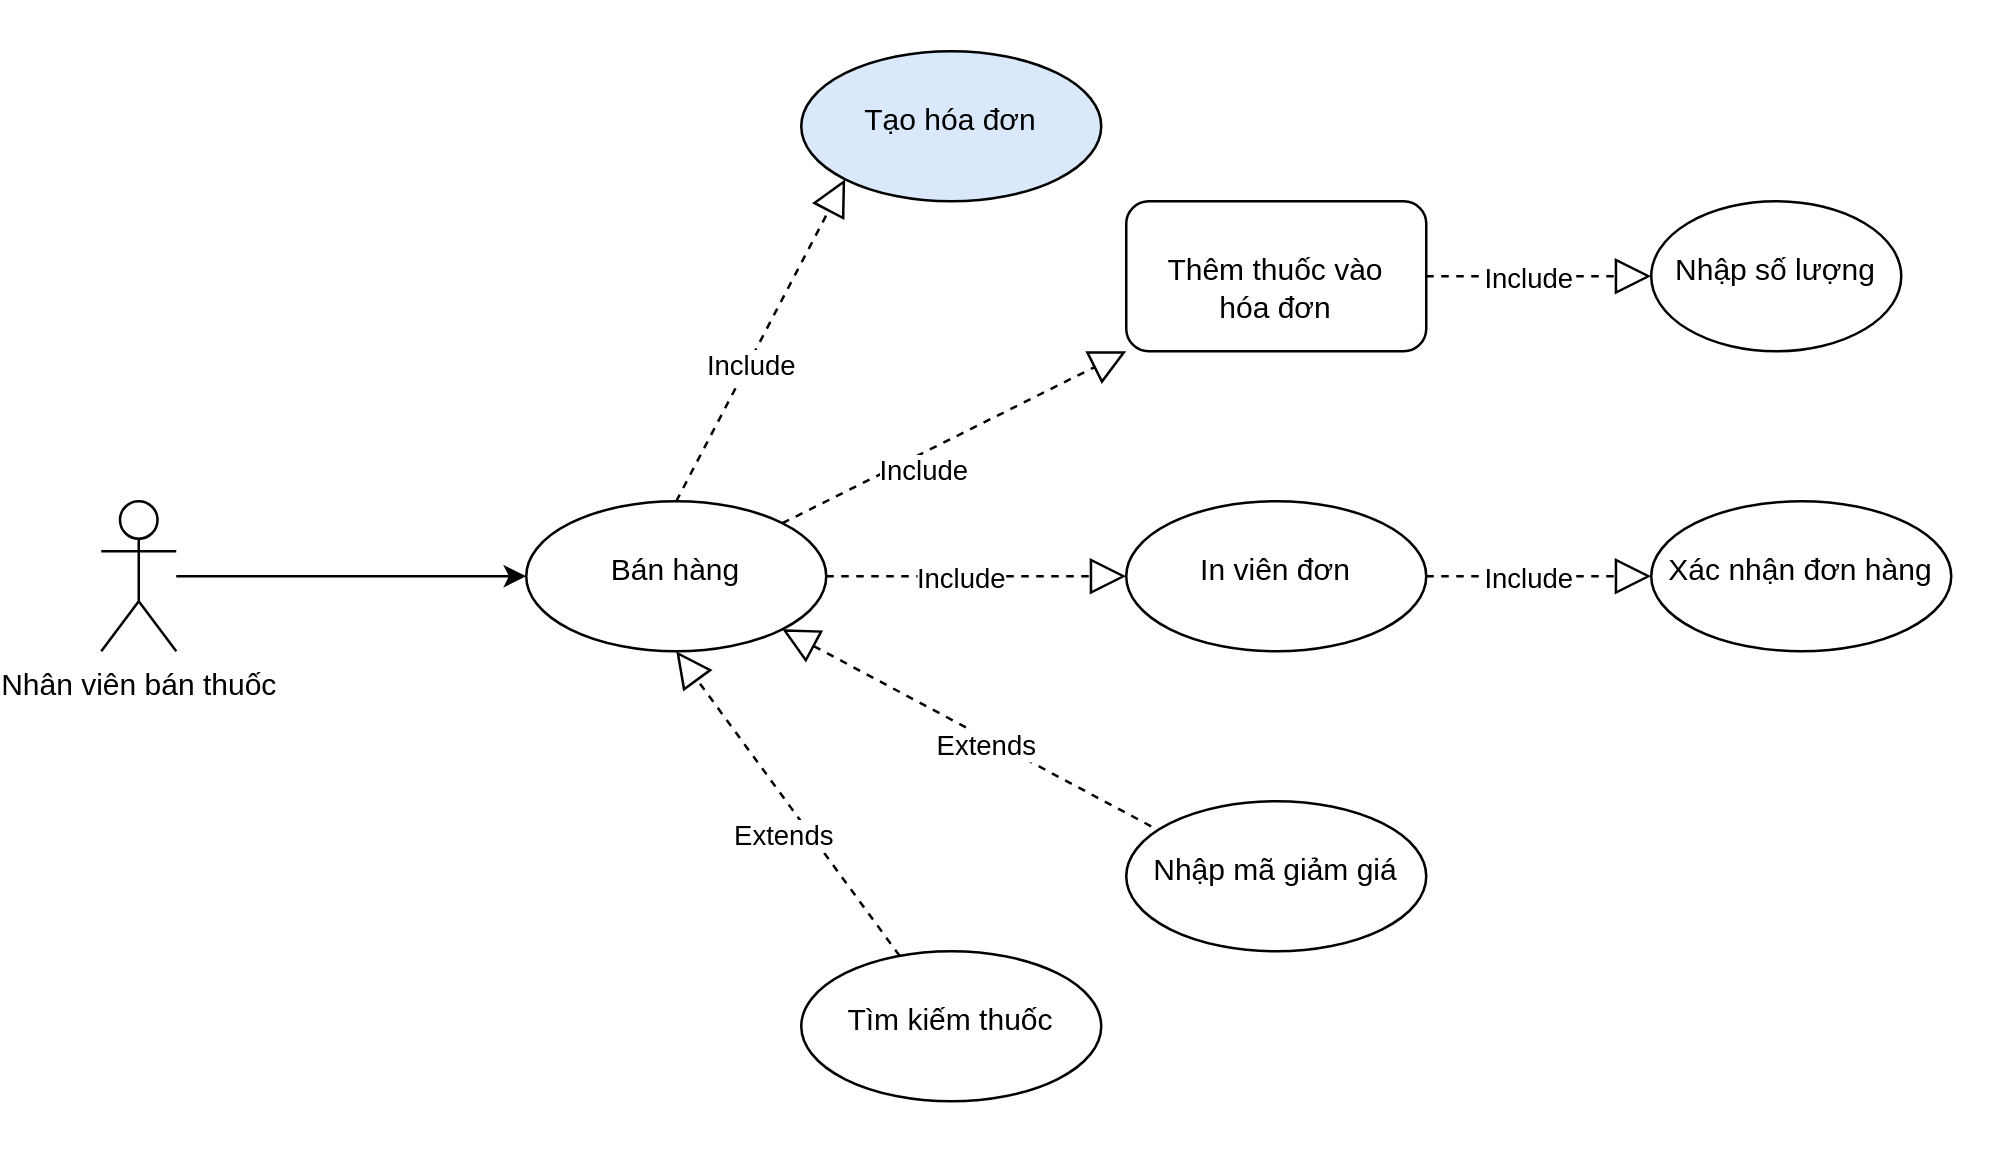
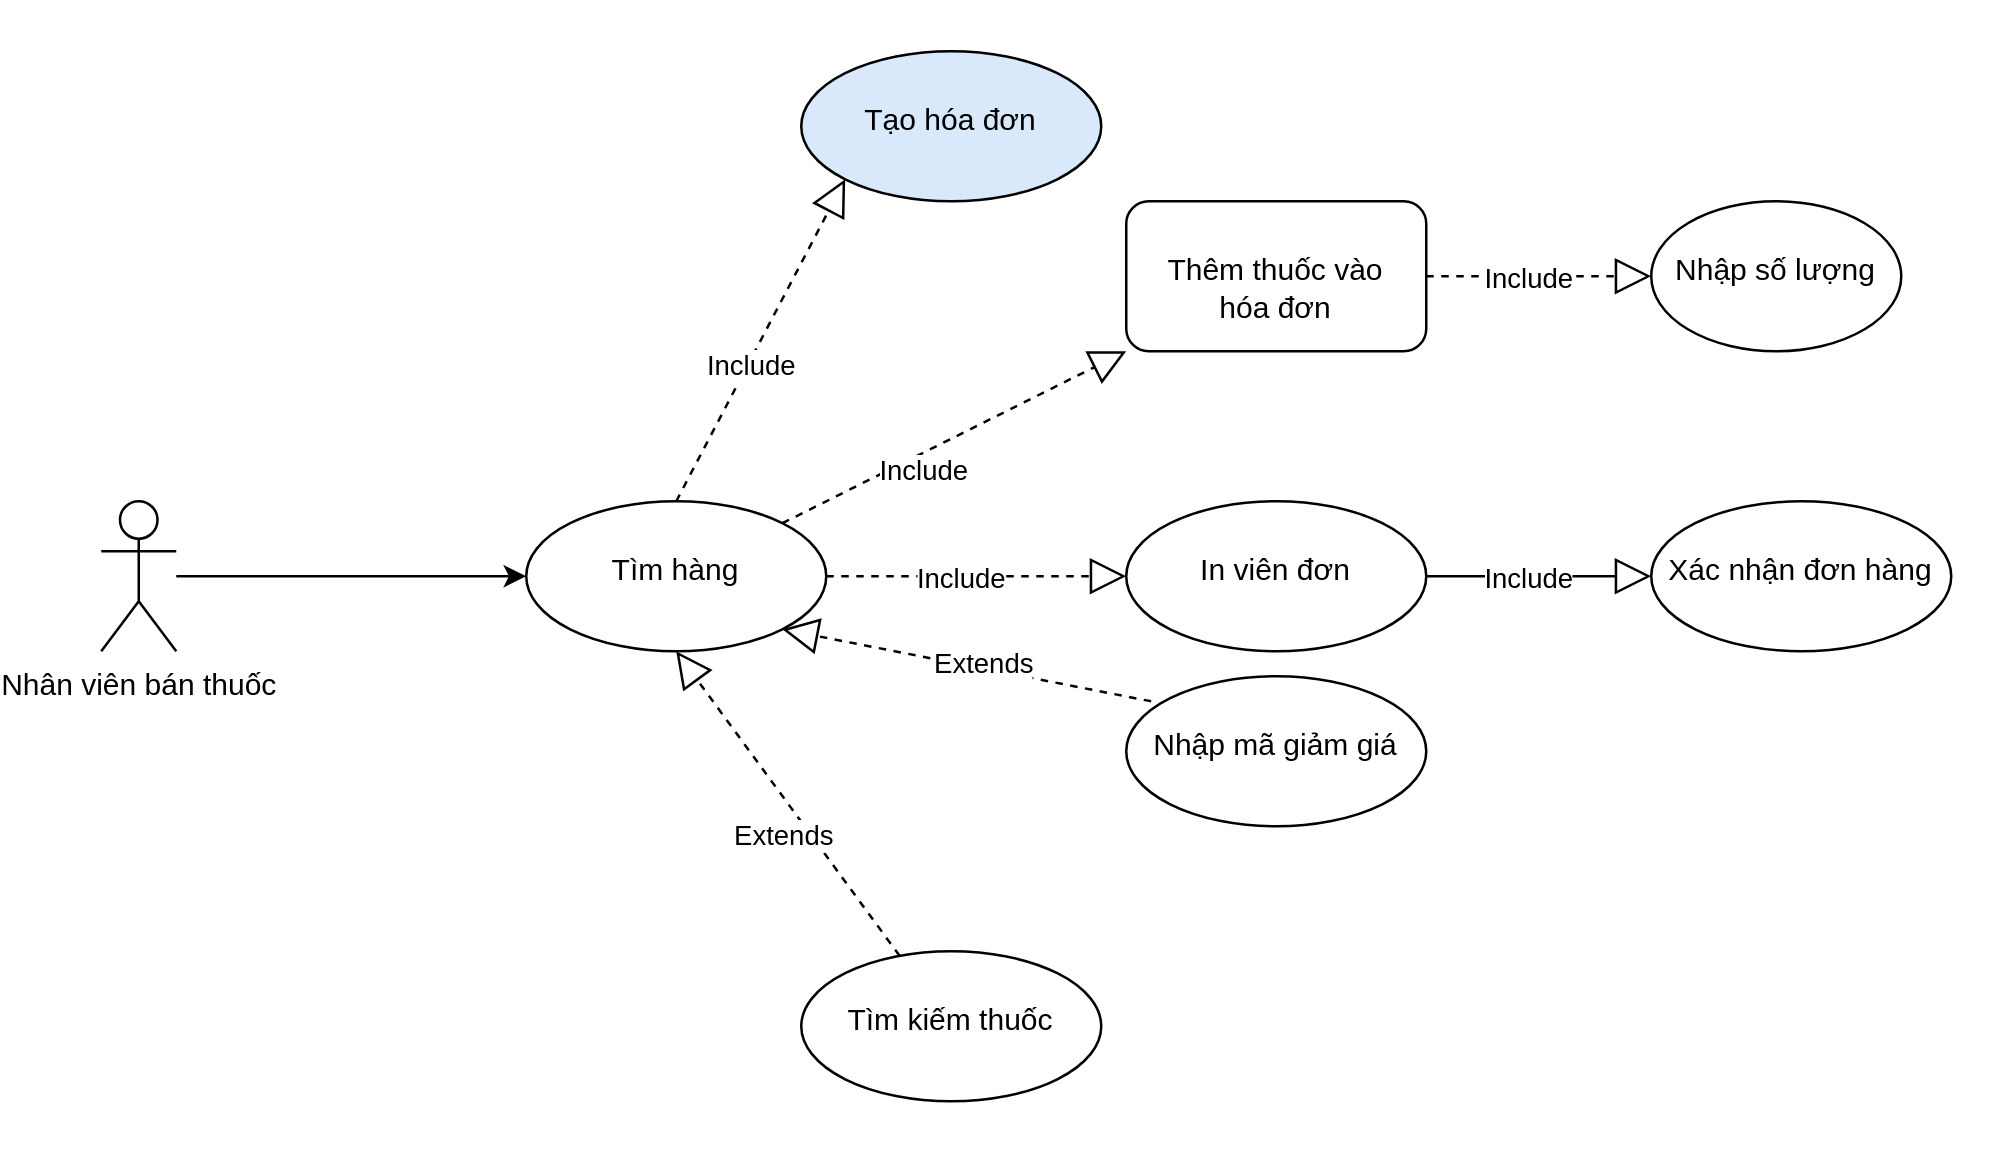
(676, 537) -> (676, 537)
(1457, 576) -> (1457, 576)
(1276, 876) -> (1276, 751)
